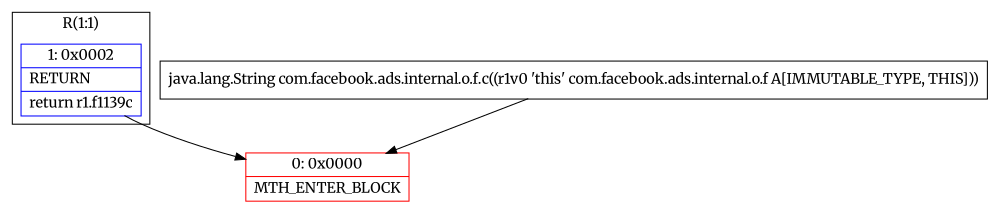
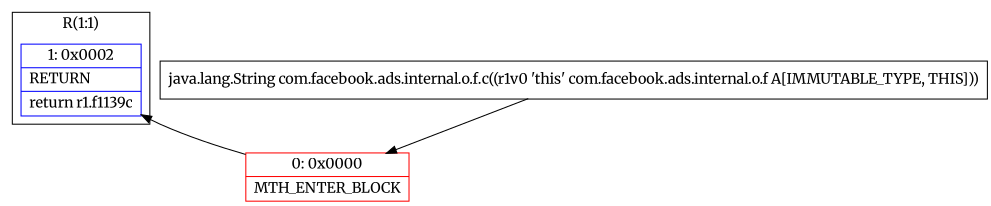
(179, 139) -> (197, 139)
